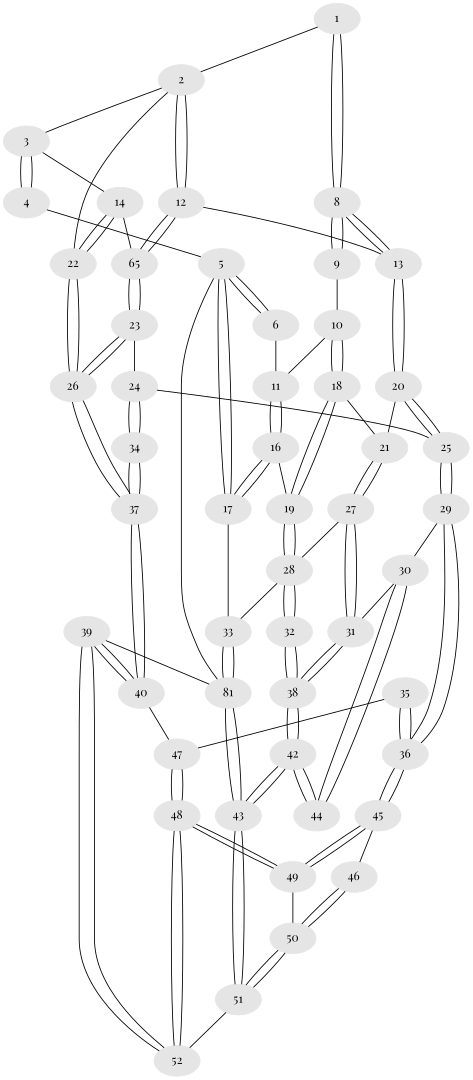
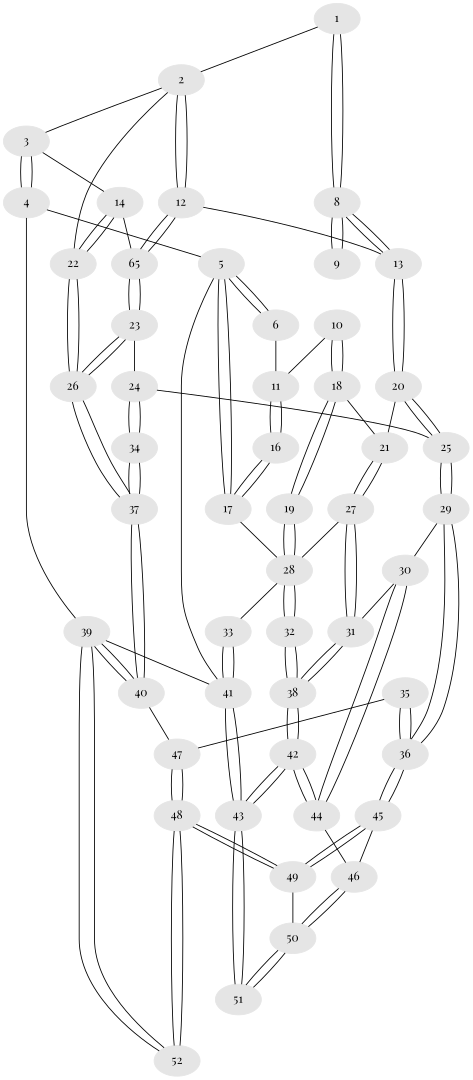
(337, 295) -> none
none -> (26, 424)
(283, 478) -> none
(228, 570) -> (259, 540)
(228, 693) -> (228, 693)
none -> (331, 839)
(208, 1030) -> none
